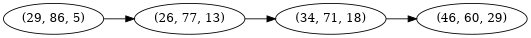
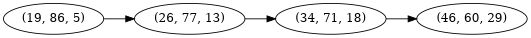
(54, 19) -> (54, 19)
